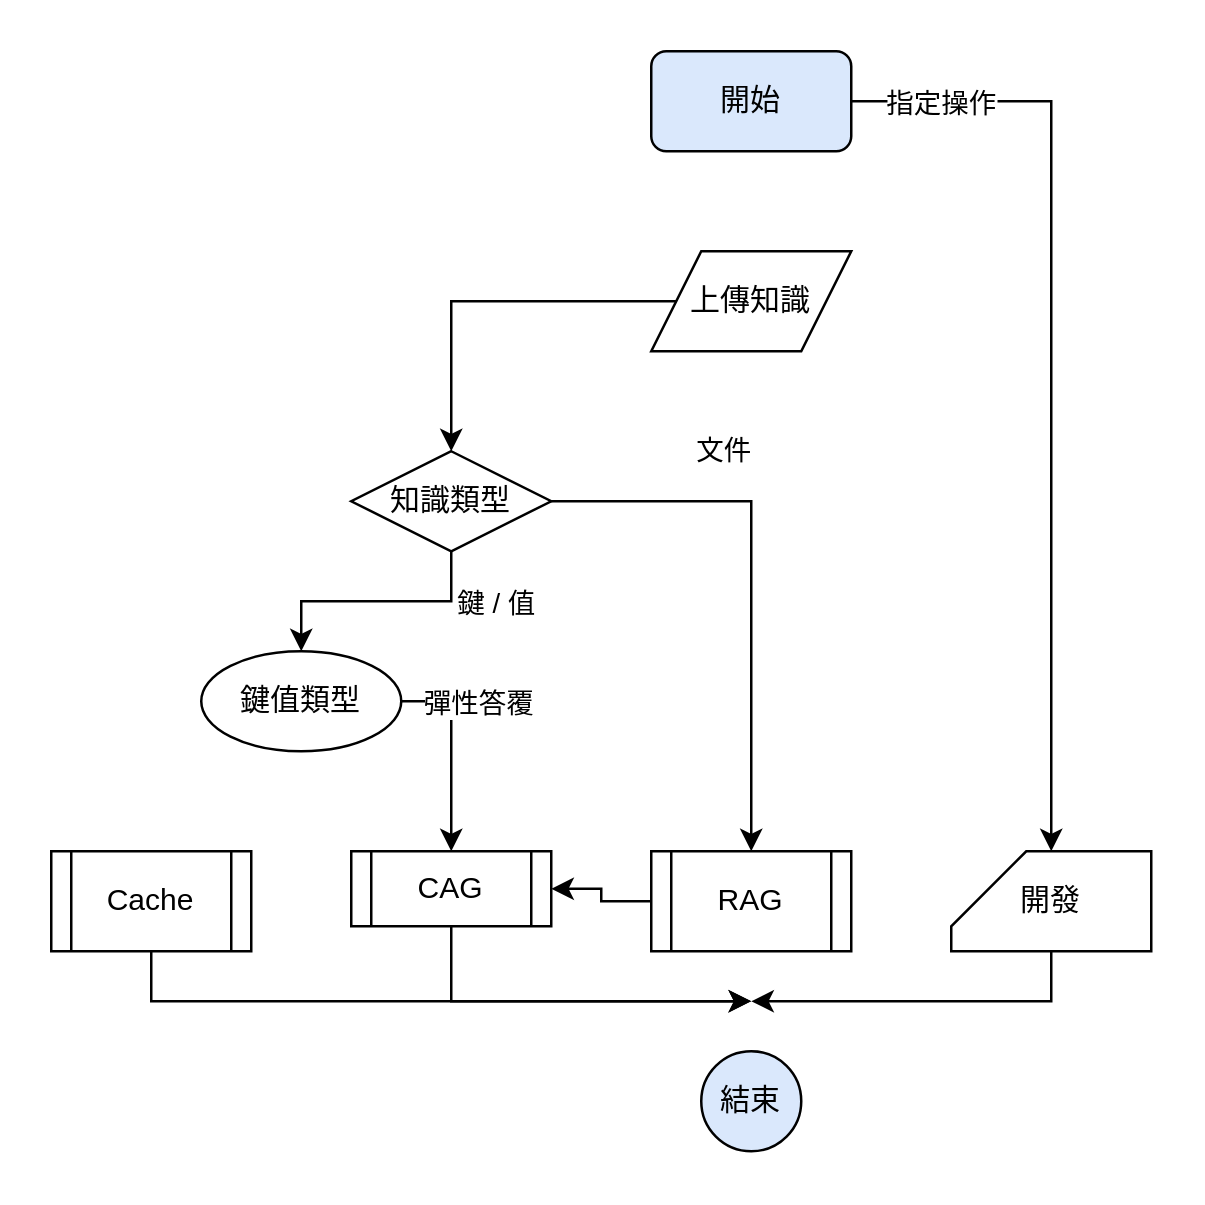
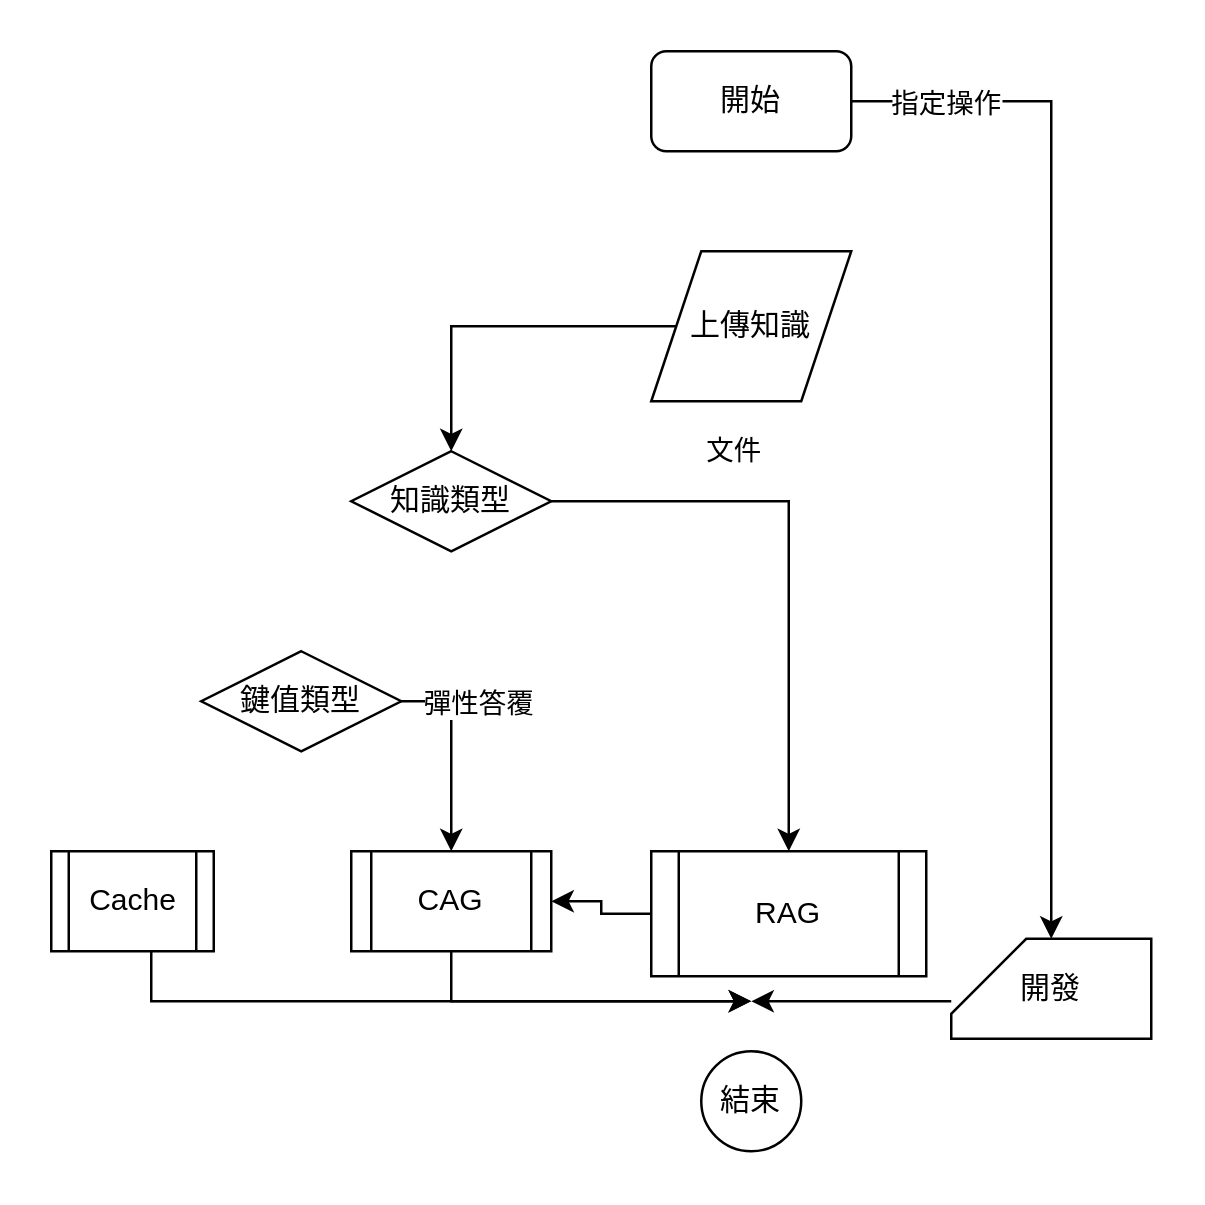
(751, 101) -> (751, 101)
(751, 301) -> (751, 326)
(384, 601) -> none
(301, 701) -> (301, 701)
(451, 889) -> (451, 901)
(151, 901) -> (133, 901)
(751, 901) -> (789, 914)
(1051, 901) -> (1051, 989)
(751, 1101) -> (751, 1101)
